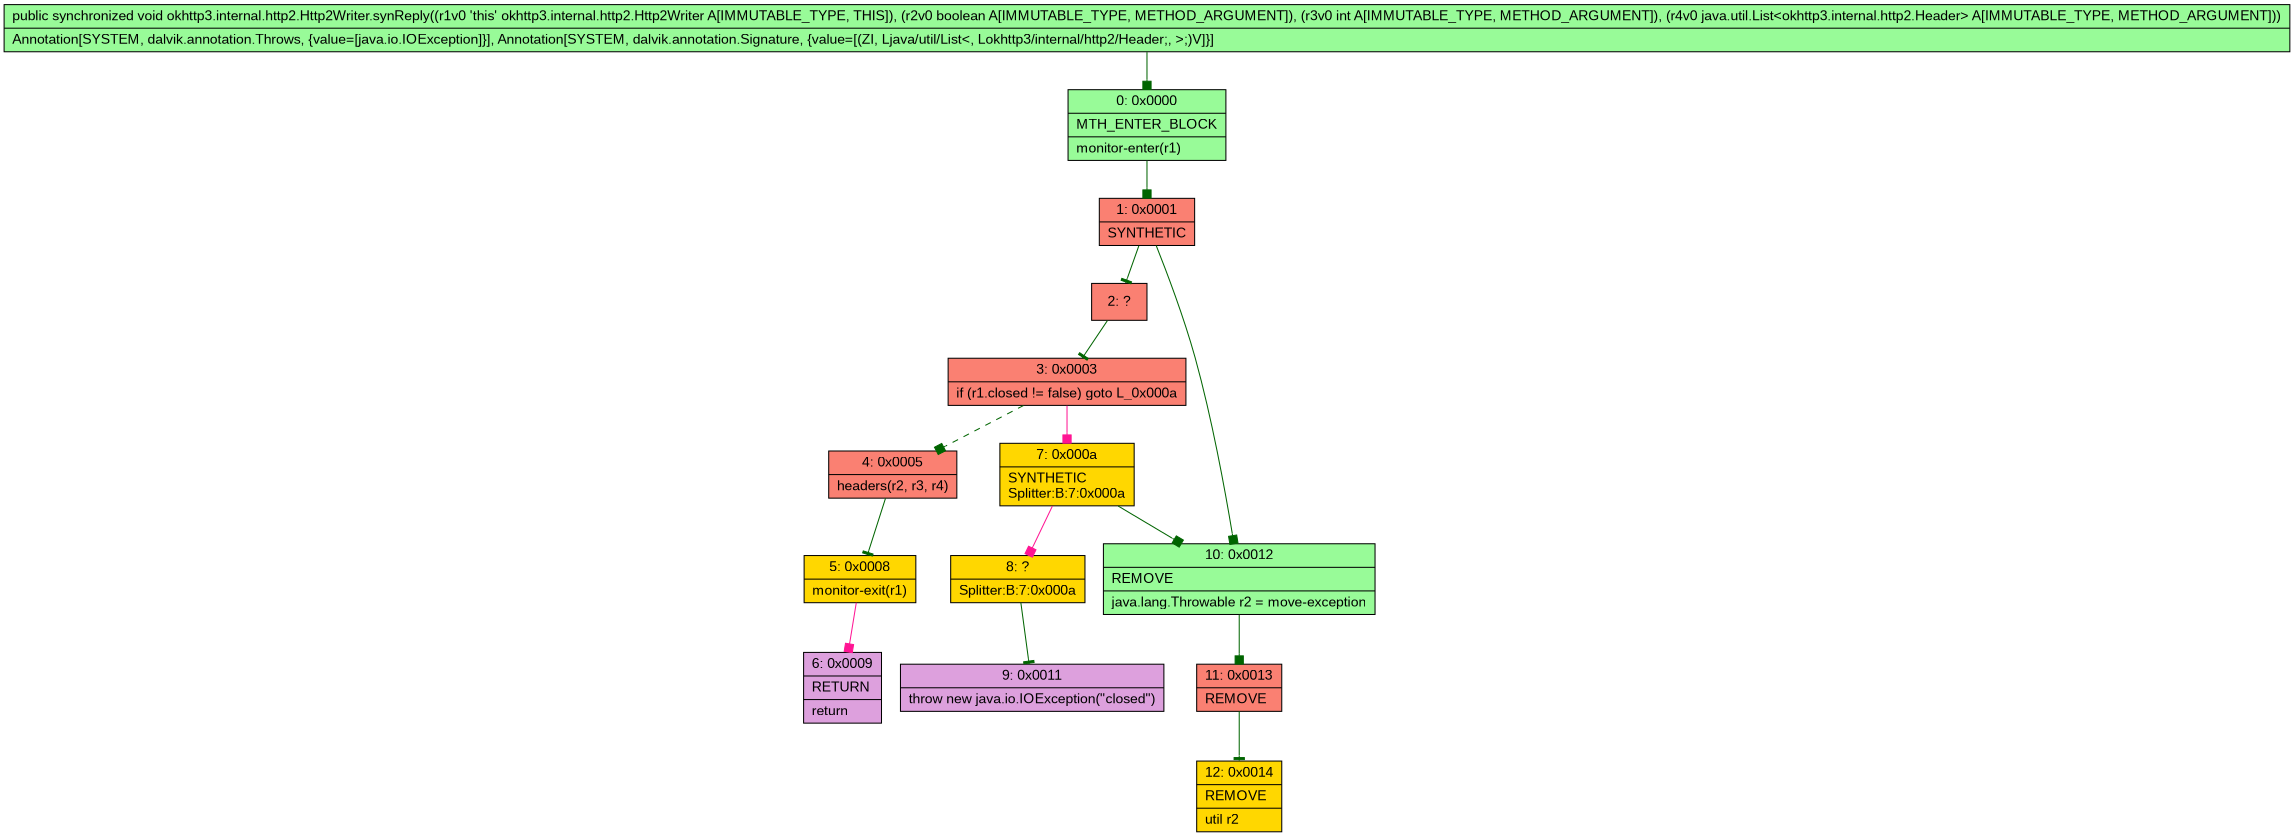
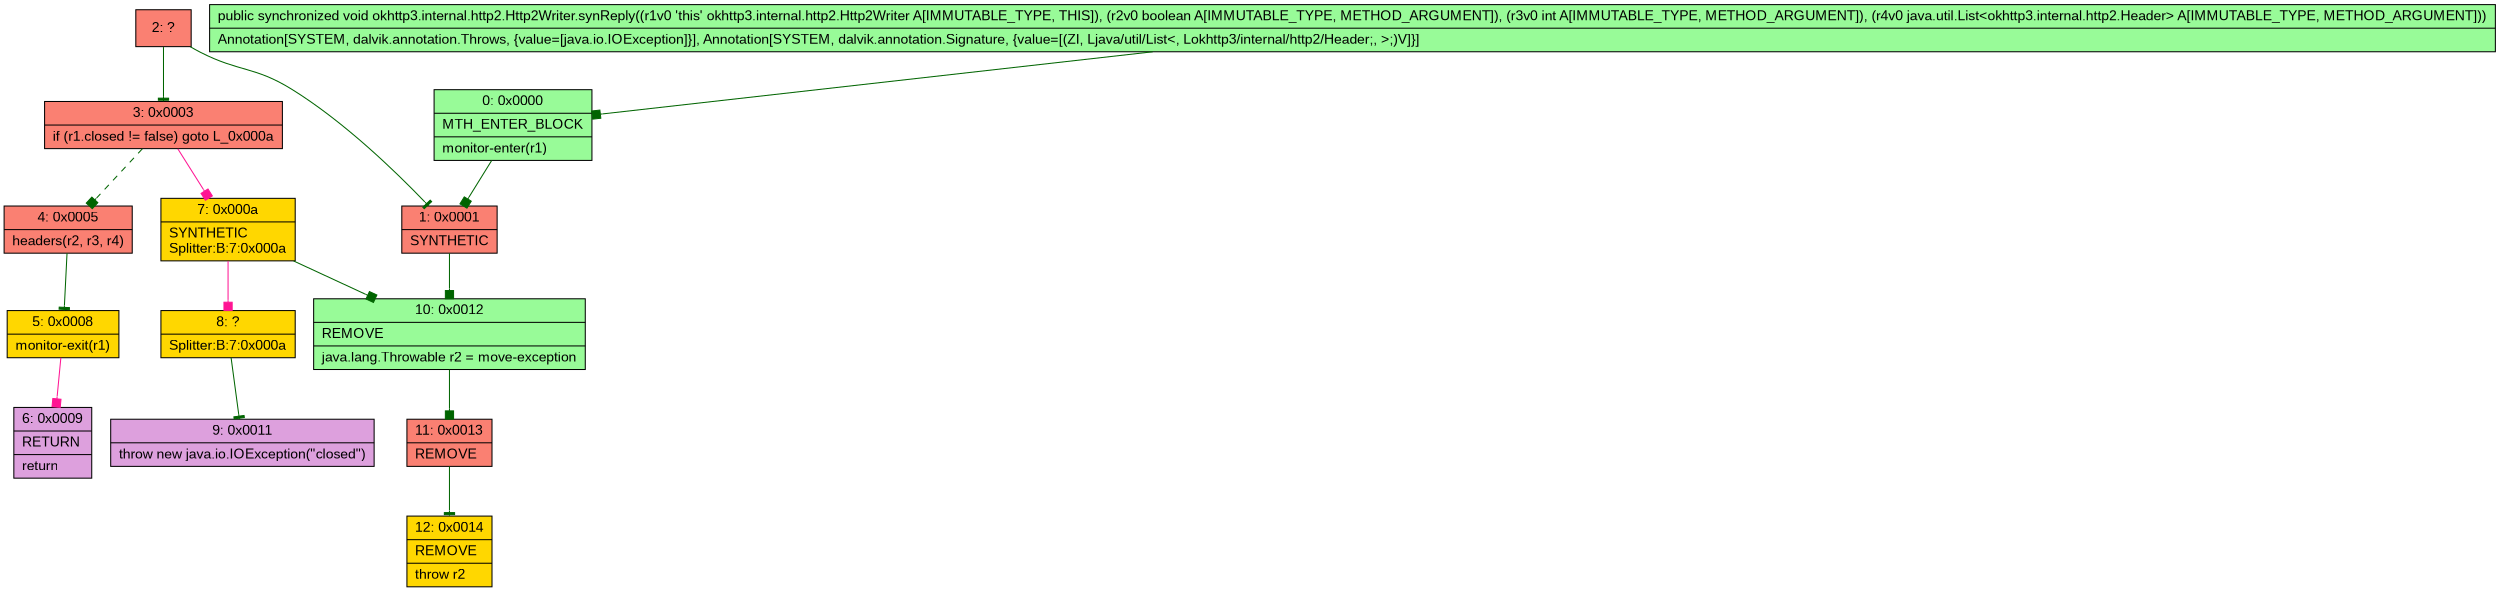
(1133, 262) -> (318, 107)
(1222, 819) -> (440, 575)
